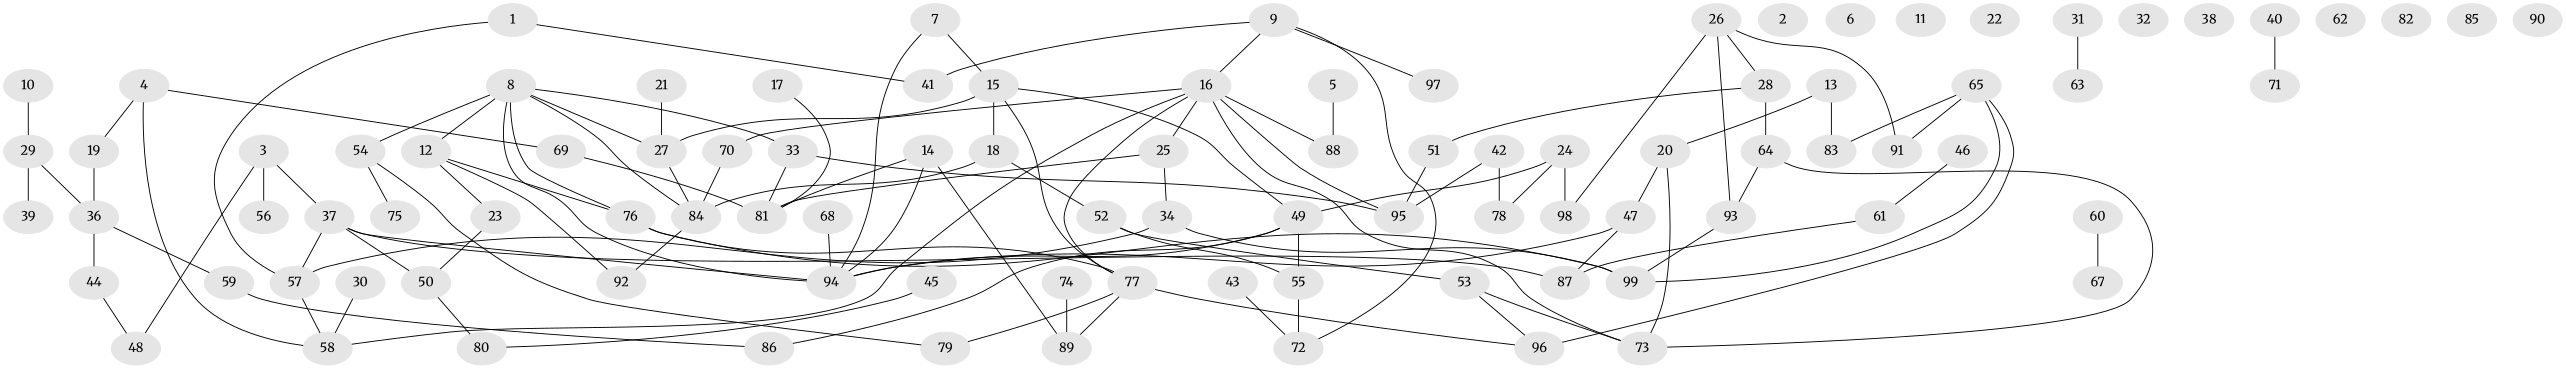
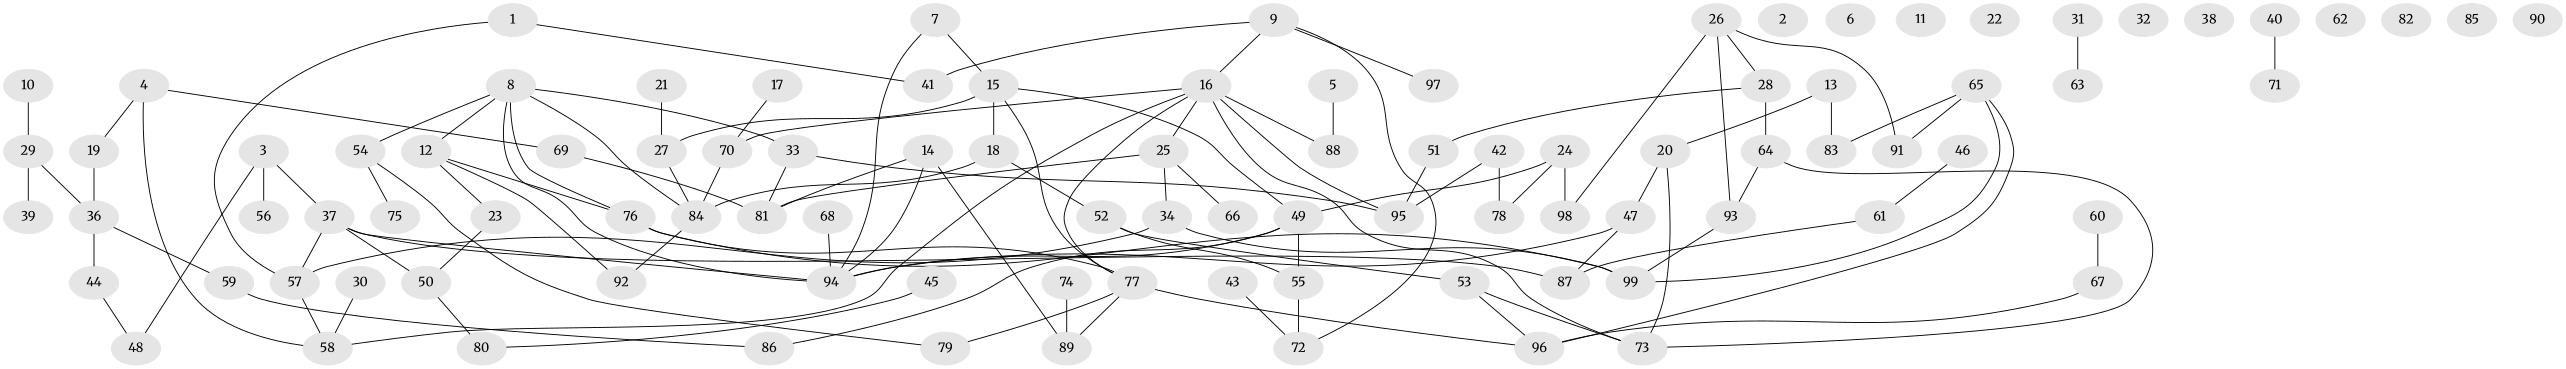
(586, 119) -> none
(830, 150) -> (754, 117)
none -> (1233, 217)
none -> (1821, 322)
